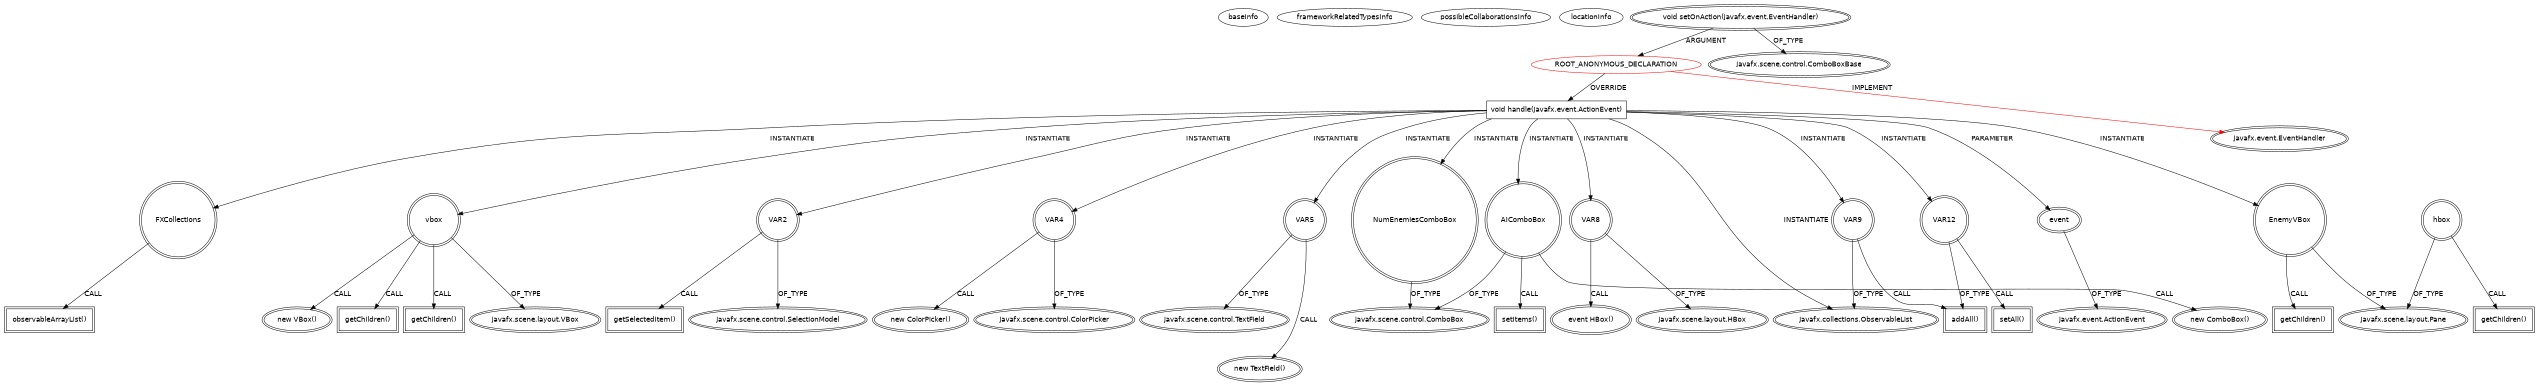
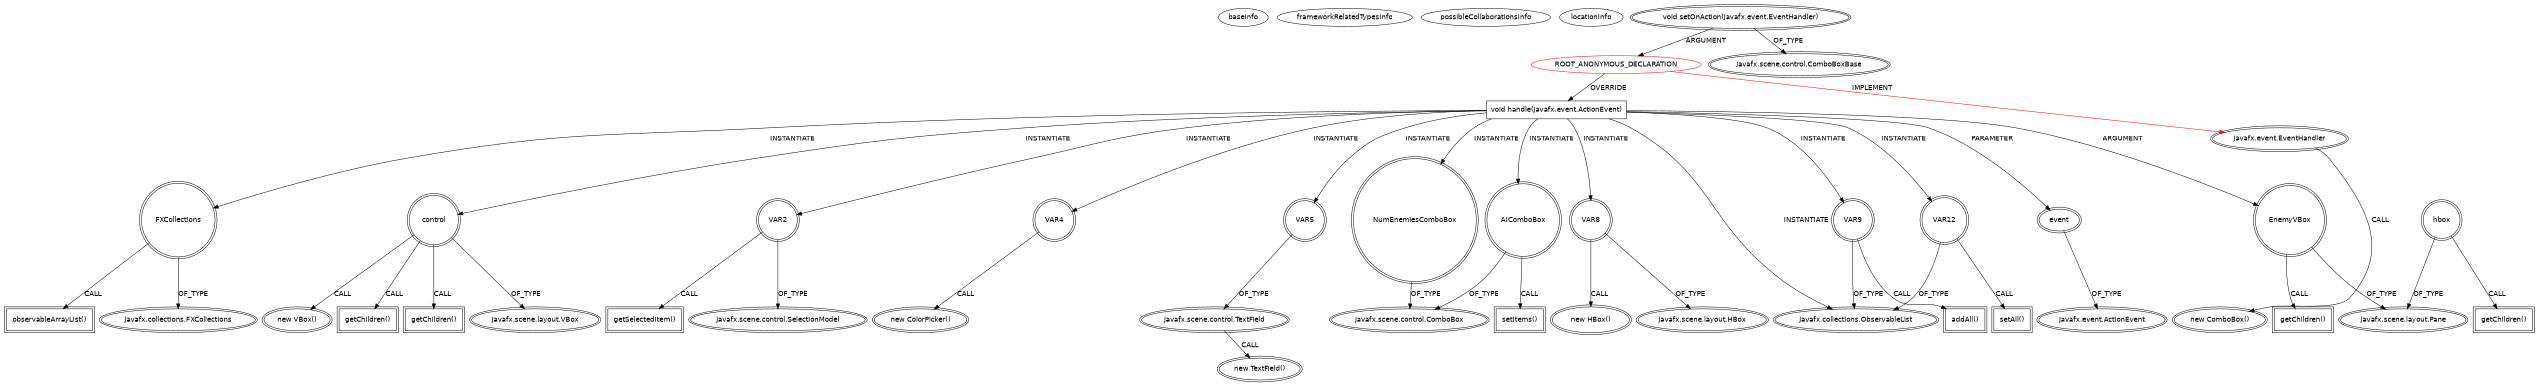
(2123, 139) -> (2123, 139)
(434, 220) -> (434, 220)
(1955, 273) -> (1926, 280)
(1860, 290) -> (2369, 265)
(1301, 301) -> (1235, 343)
none -> (178, 320)
(1054, 320) -> none
(1591, 320) -> (1591, 320)
